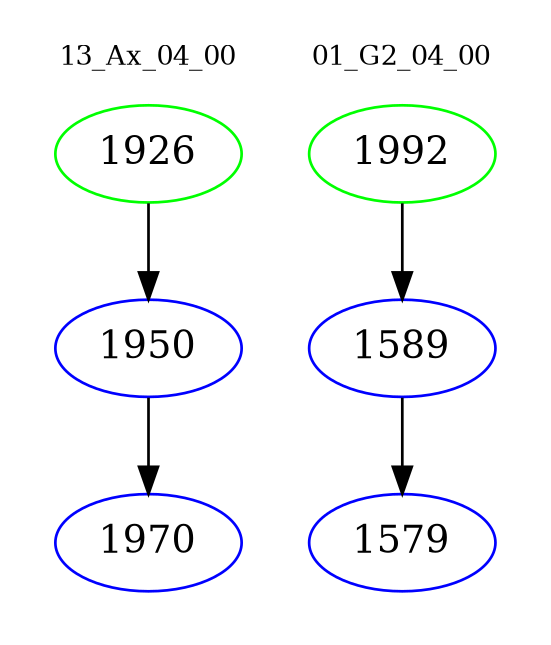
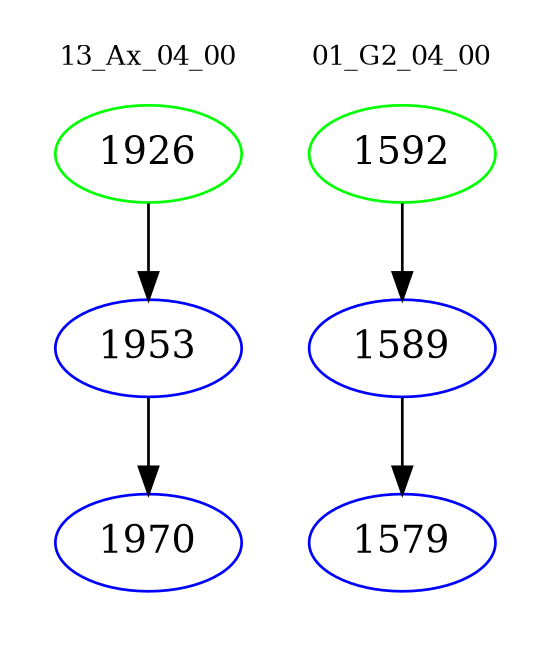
(402, 154) -> (402, 154)
(148, 348) -> (148, 348)
